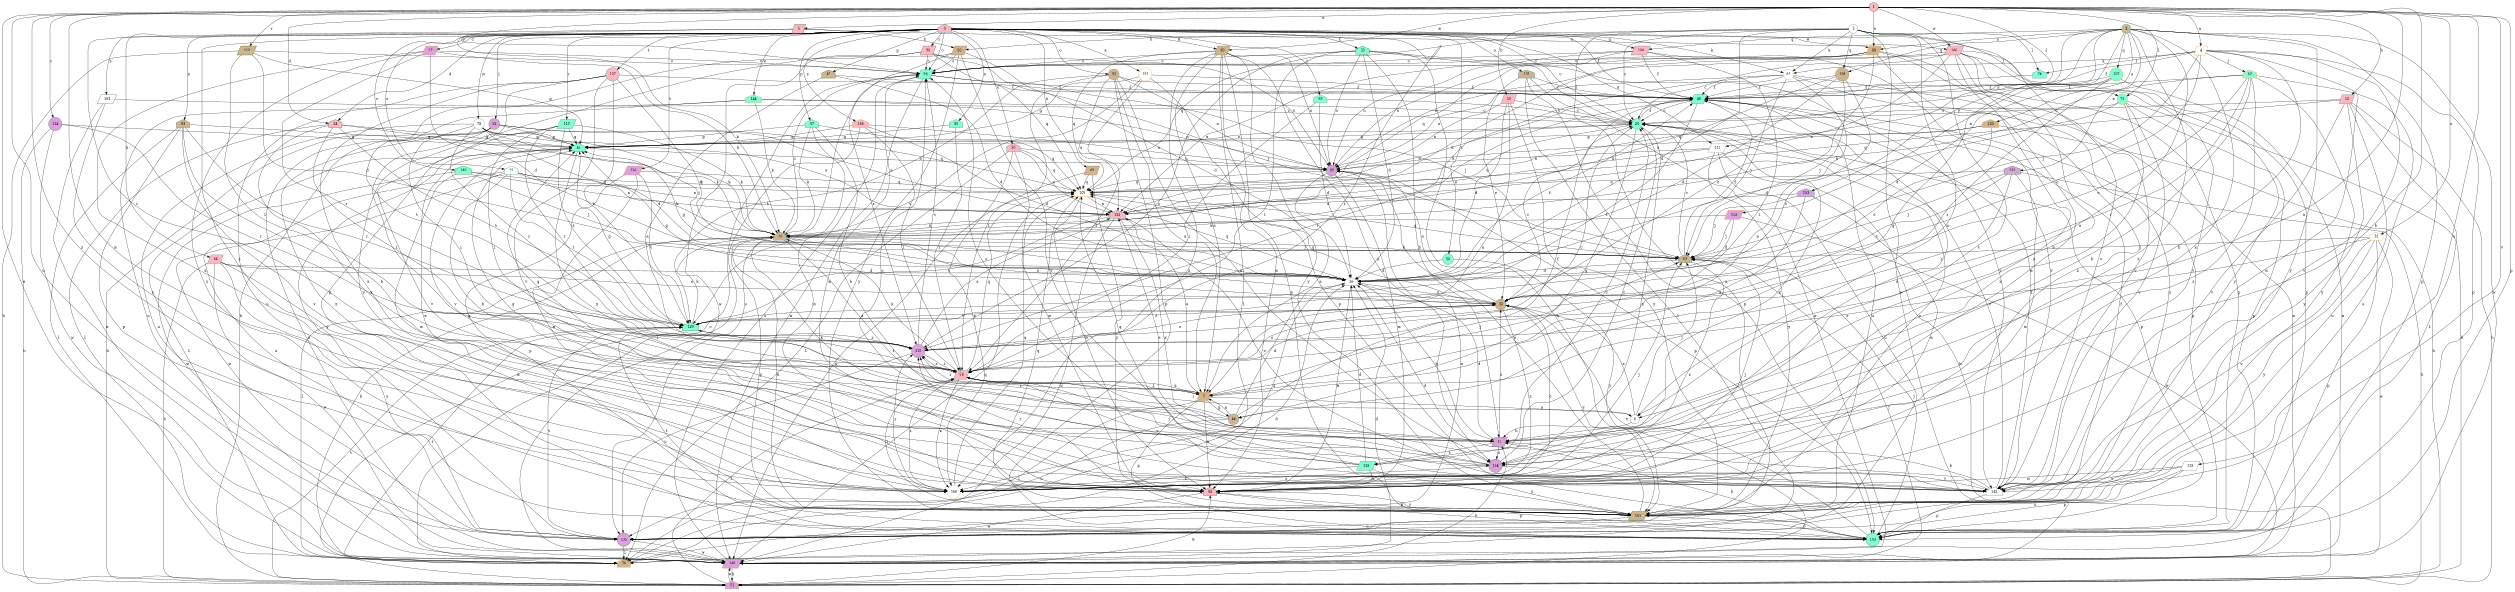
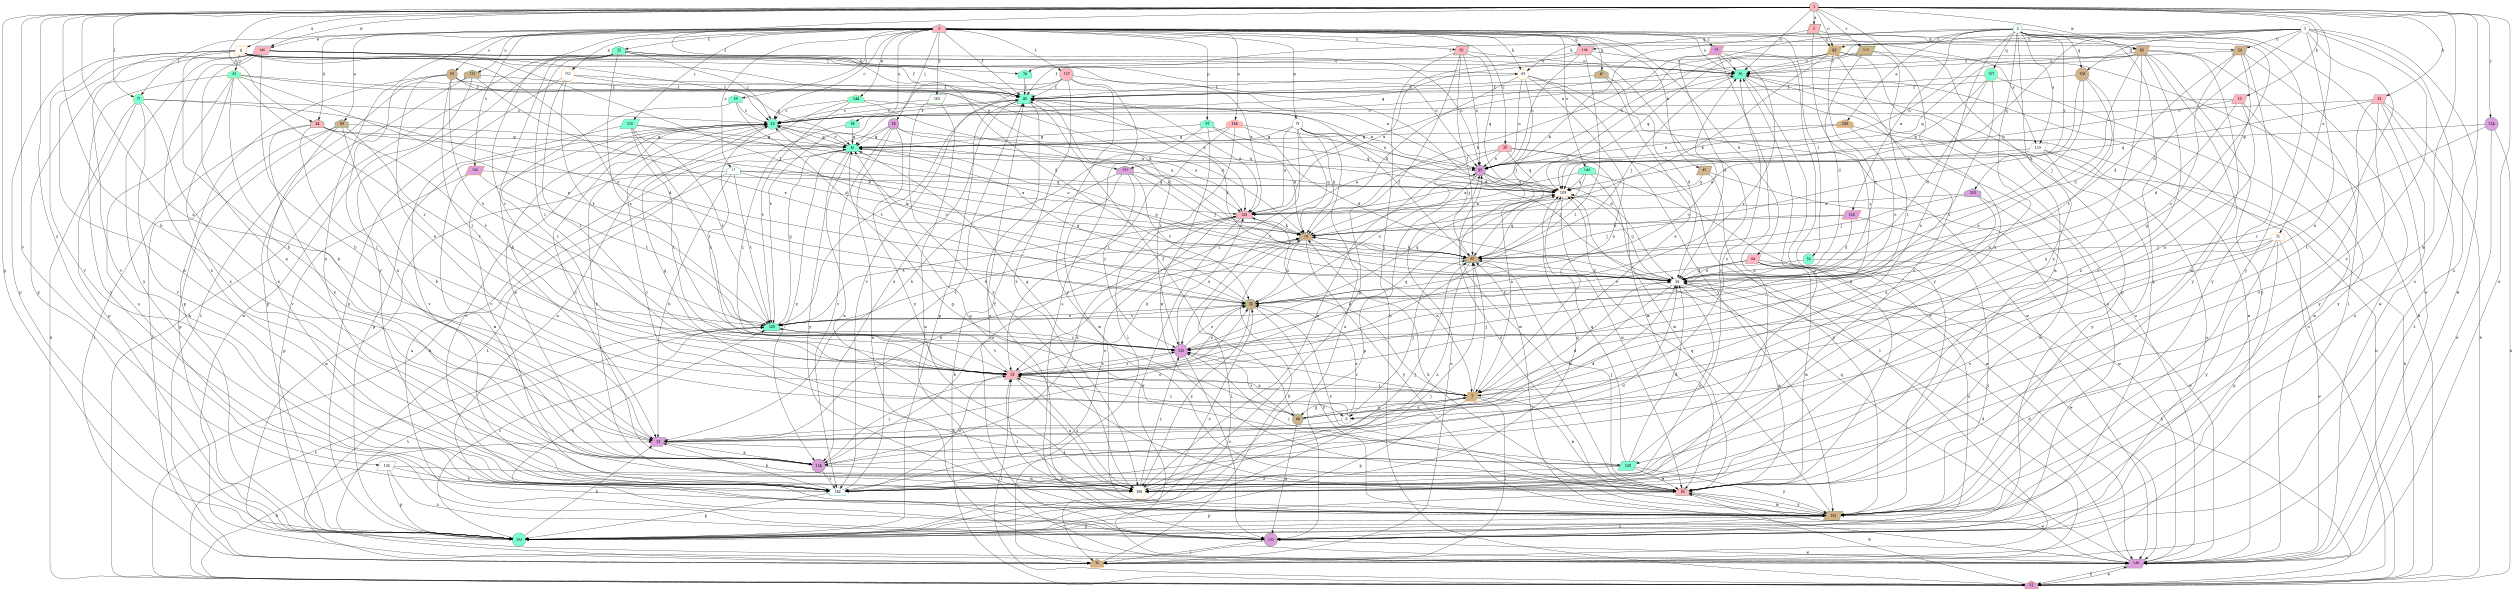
(2126, 29) -> (2018, 29)
none -> (667, 67)
